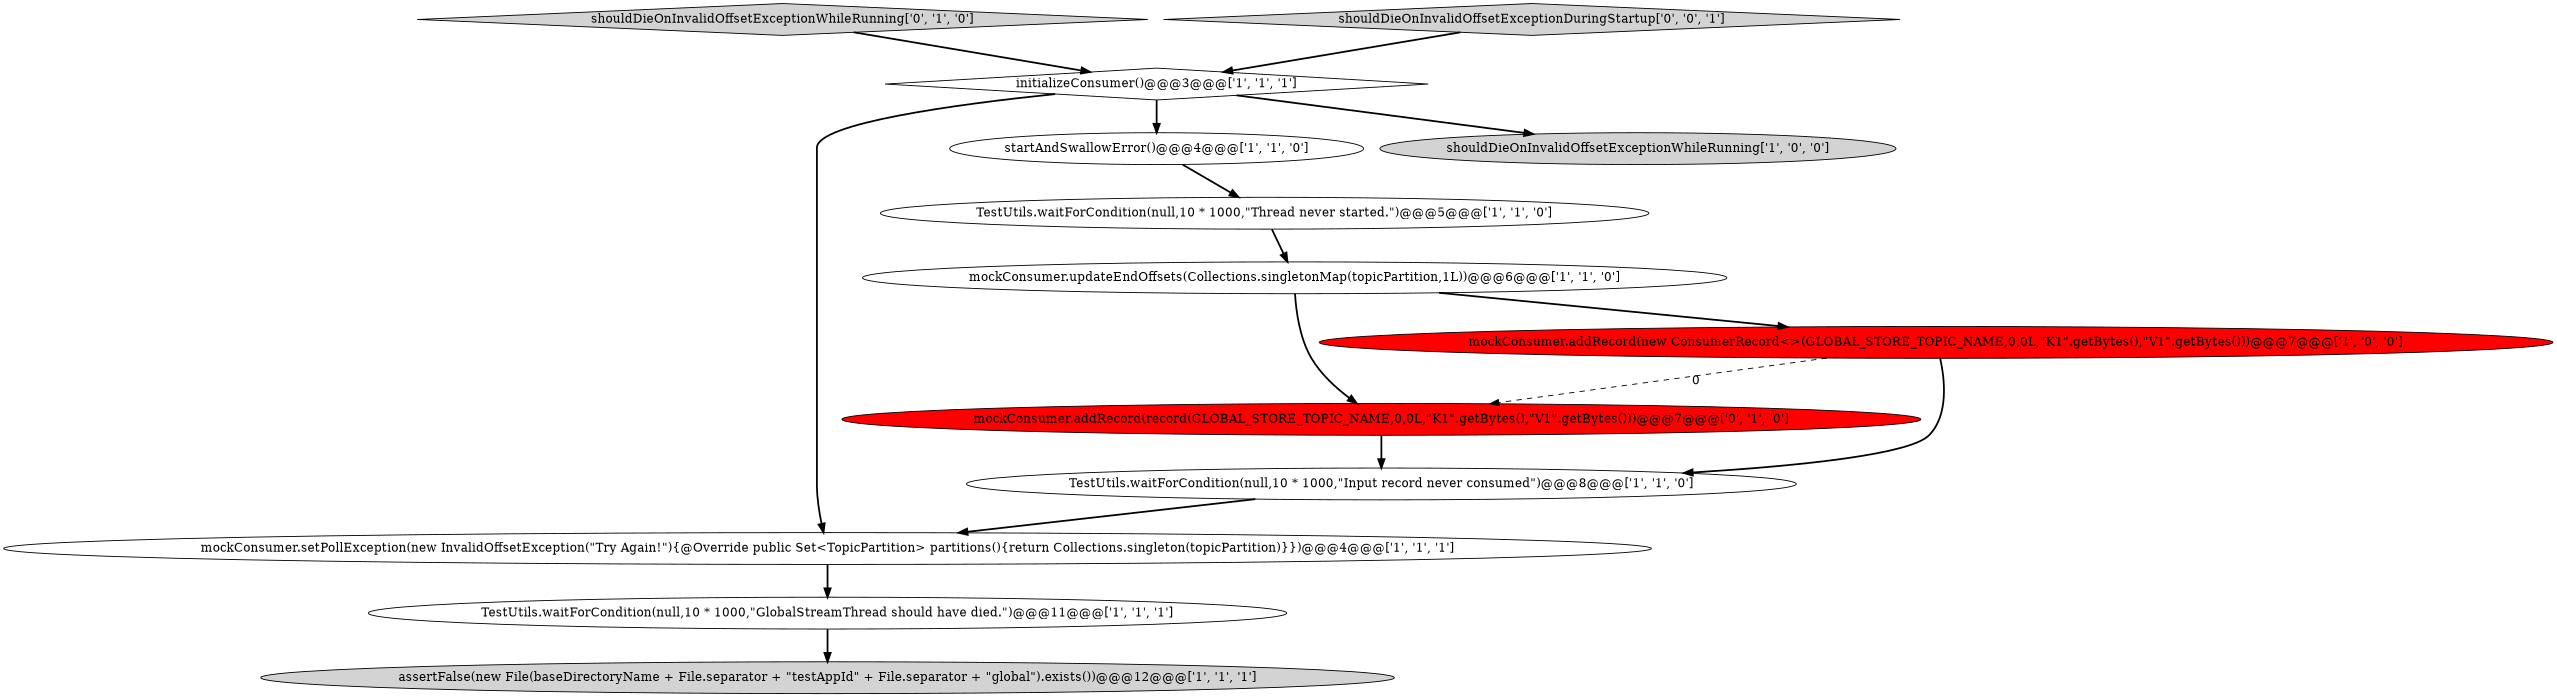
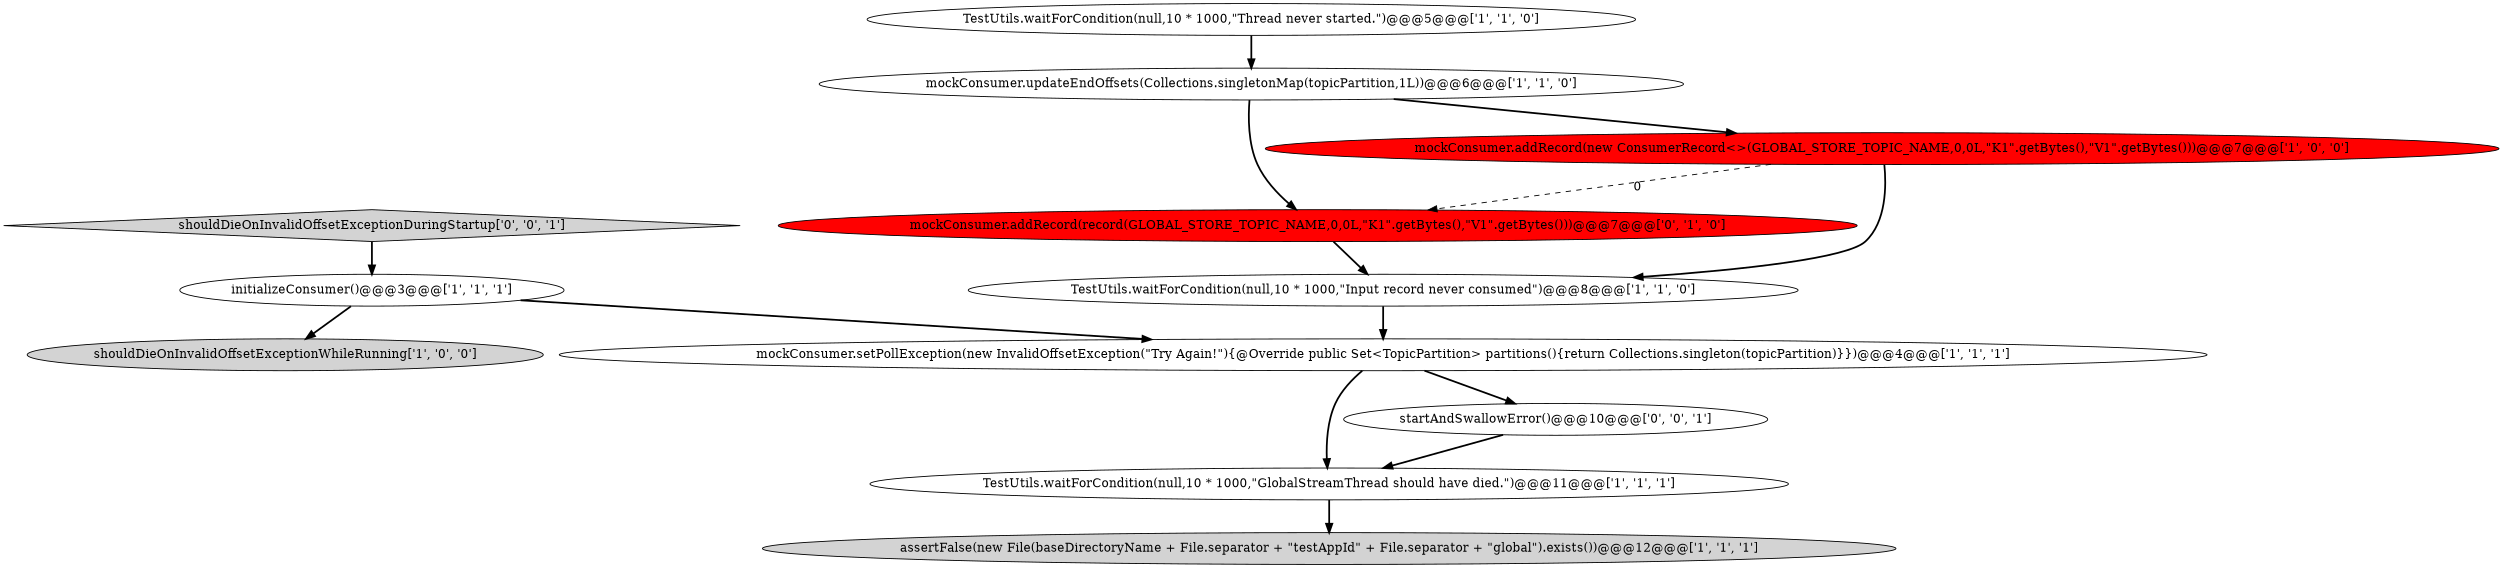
(782, 19) -> none
(1157, 84) -> (372, 290)
(1157, 149) -> none
none -> (1556, 419)
